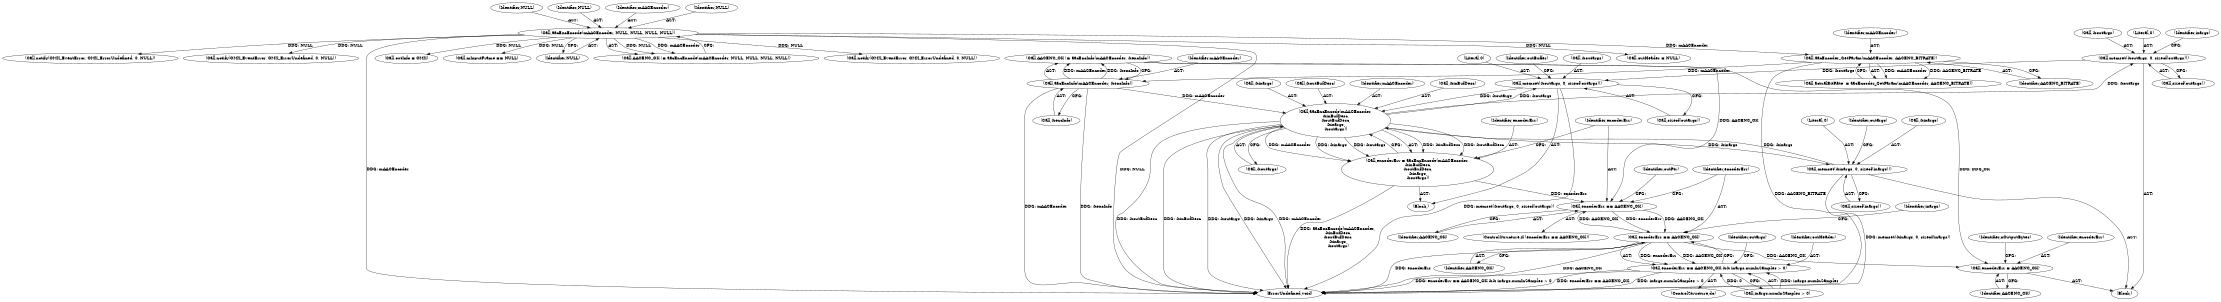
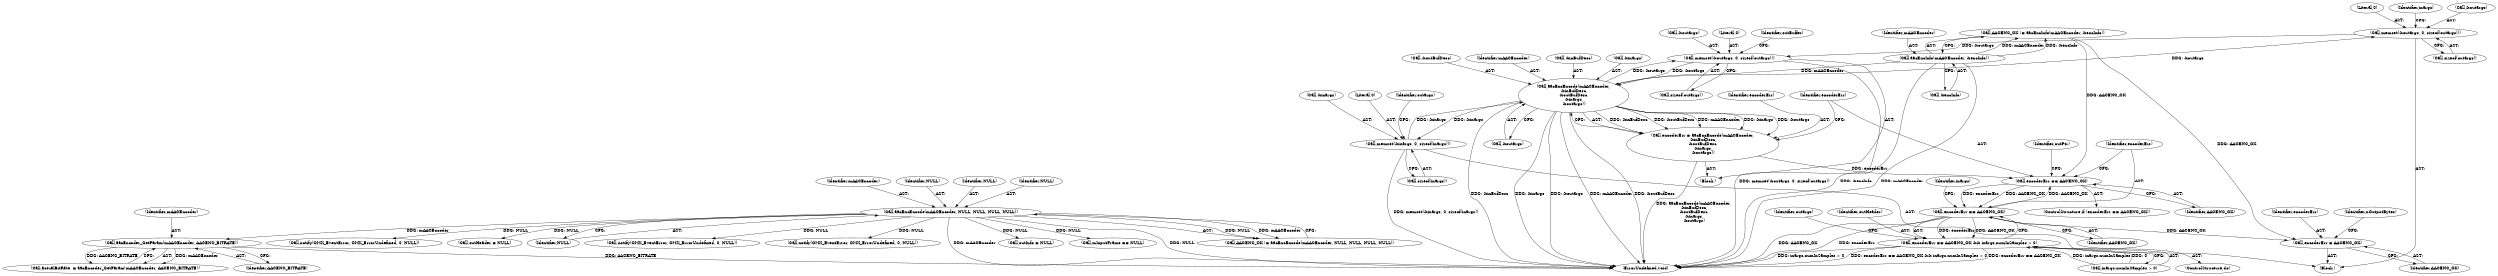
(406, 58) -> (1031, 243)
(1479, 76) -> none
(1975, 170) -> (2237, 144)
